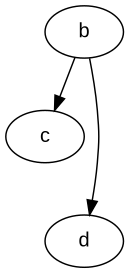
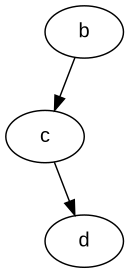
(99, 129) -> (62, 182)
